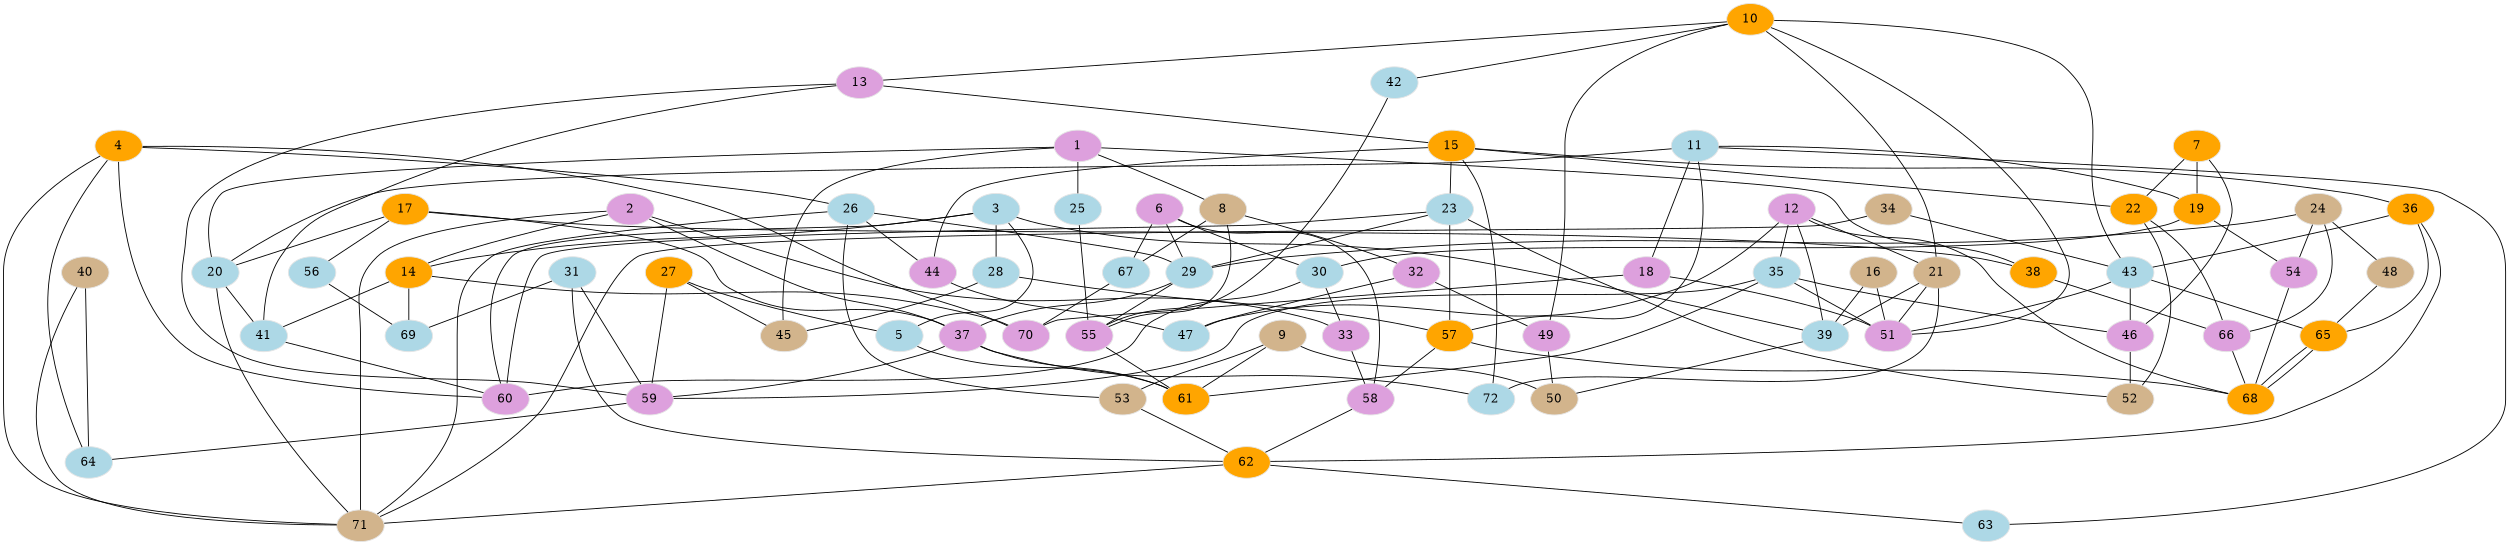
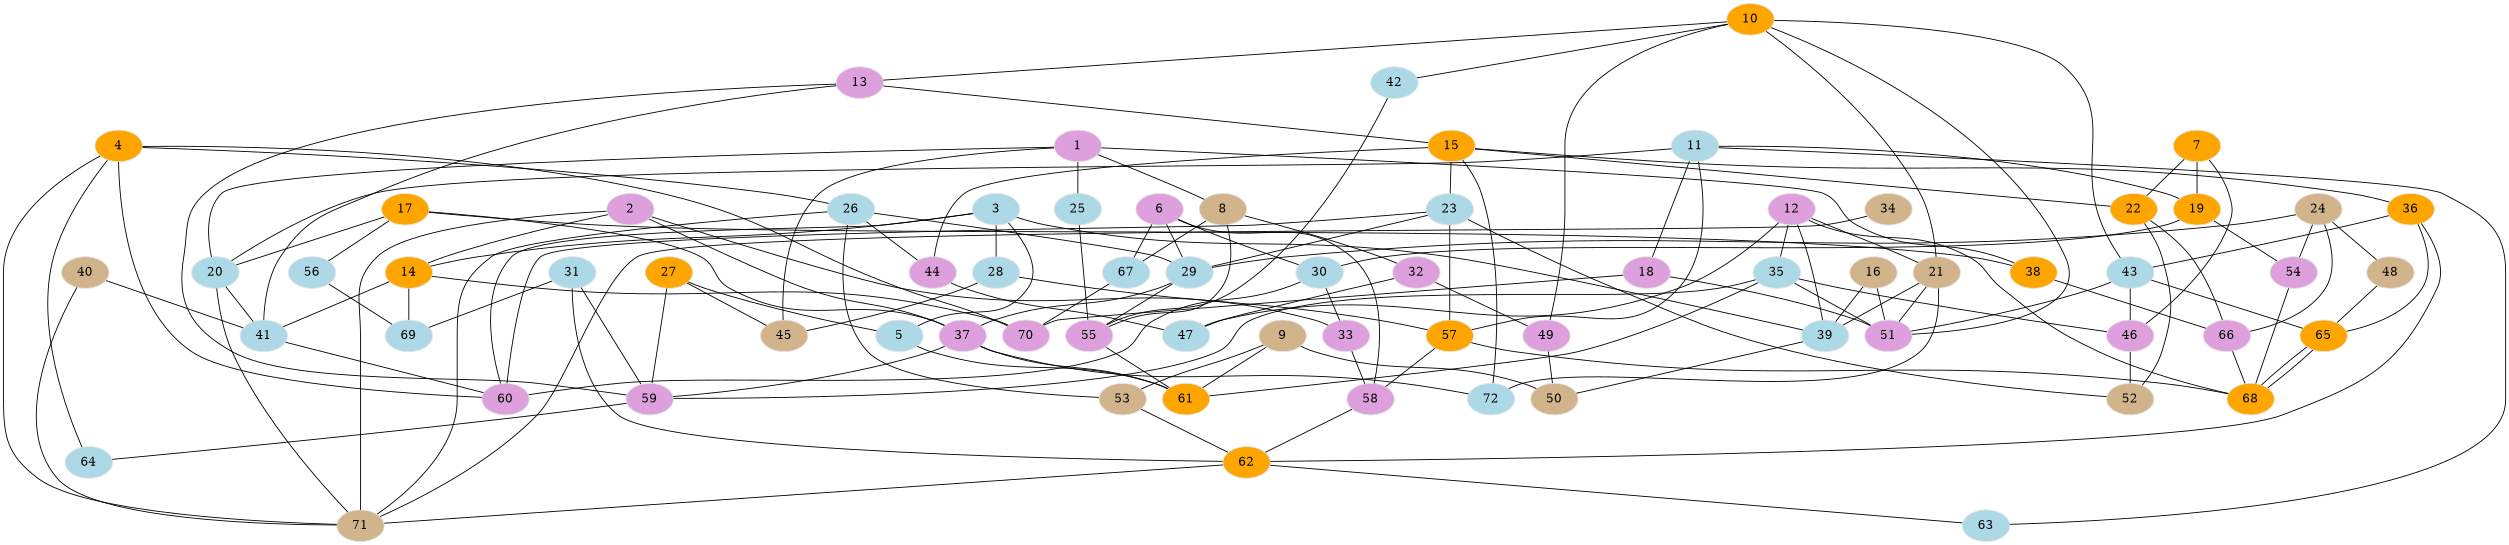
(1985, 235) -> none
(87, 367) -> (175, 304)
